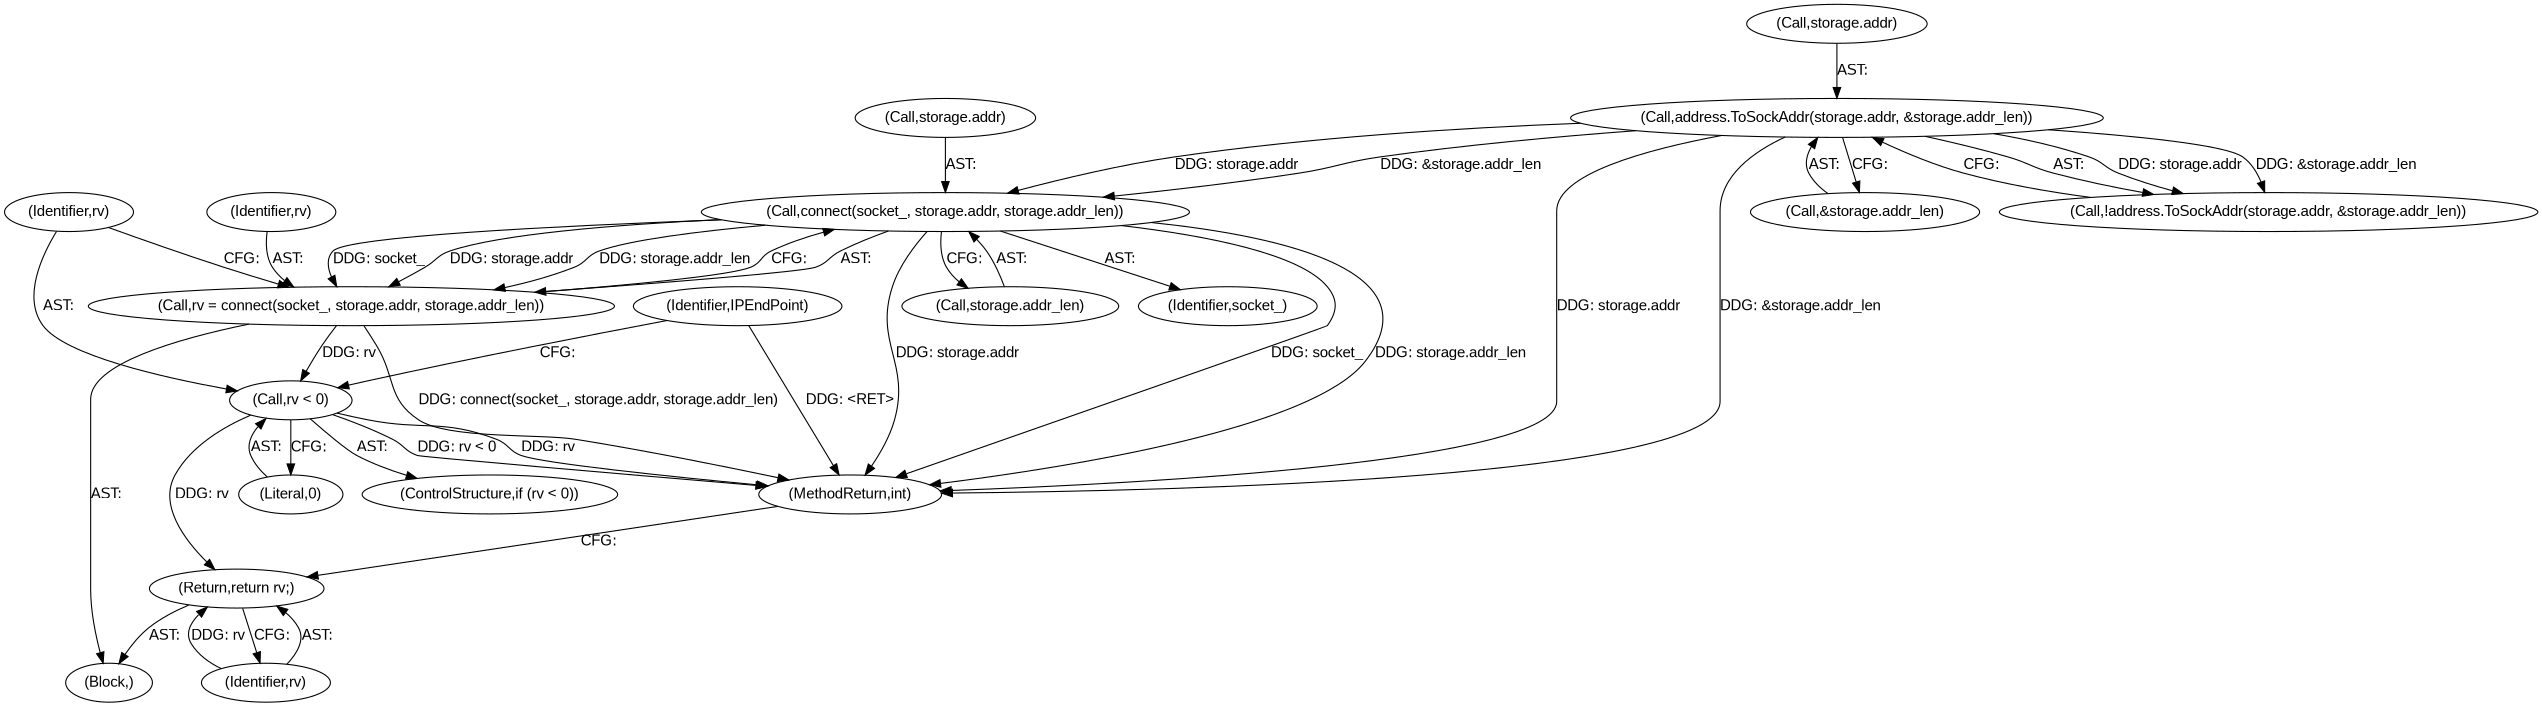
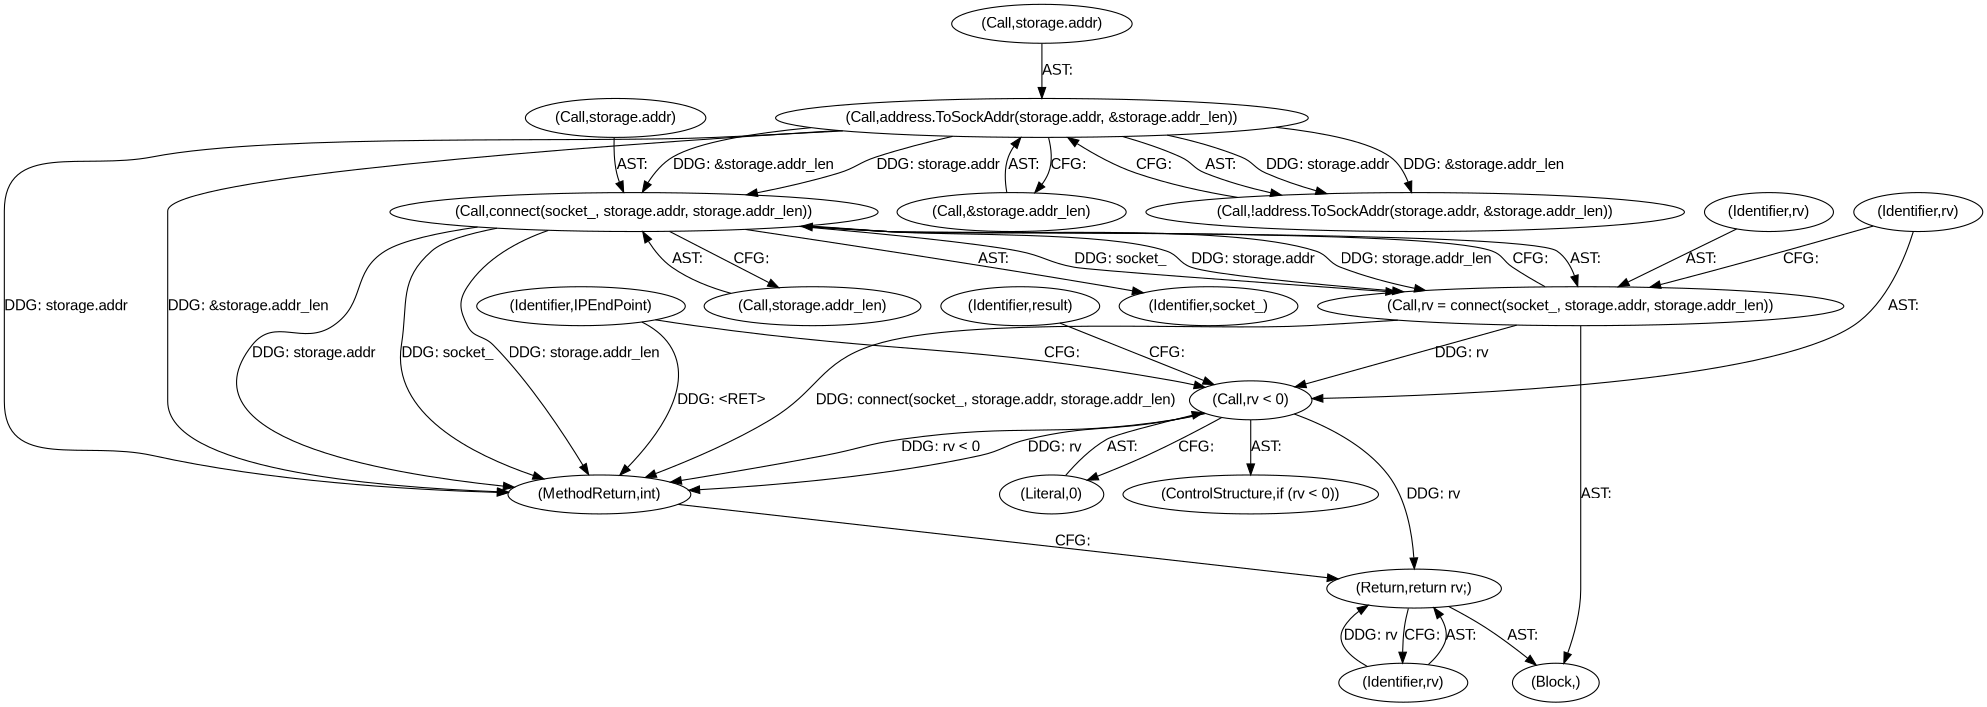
none -> (1020, 306)
